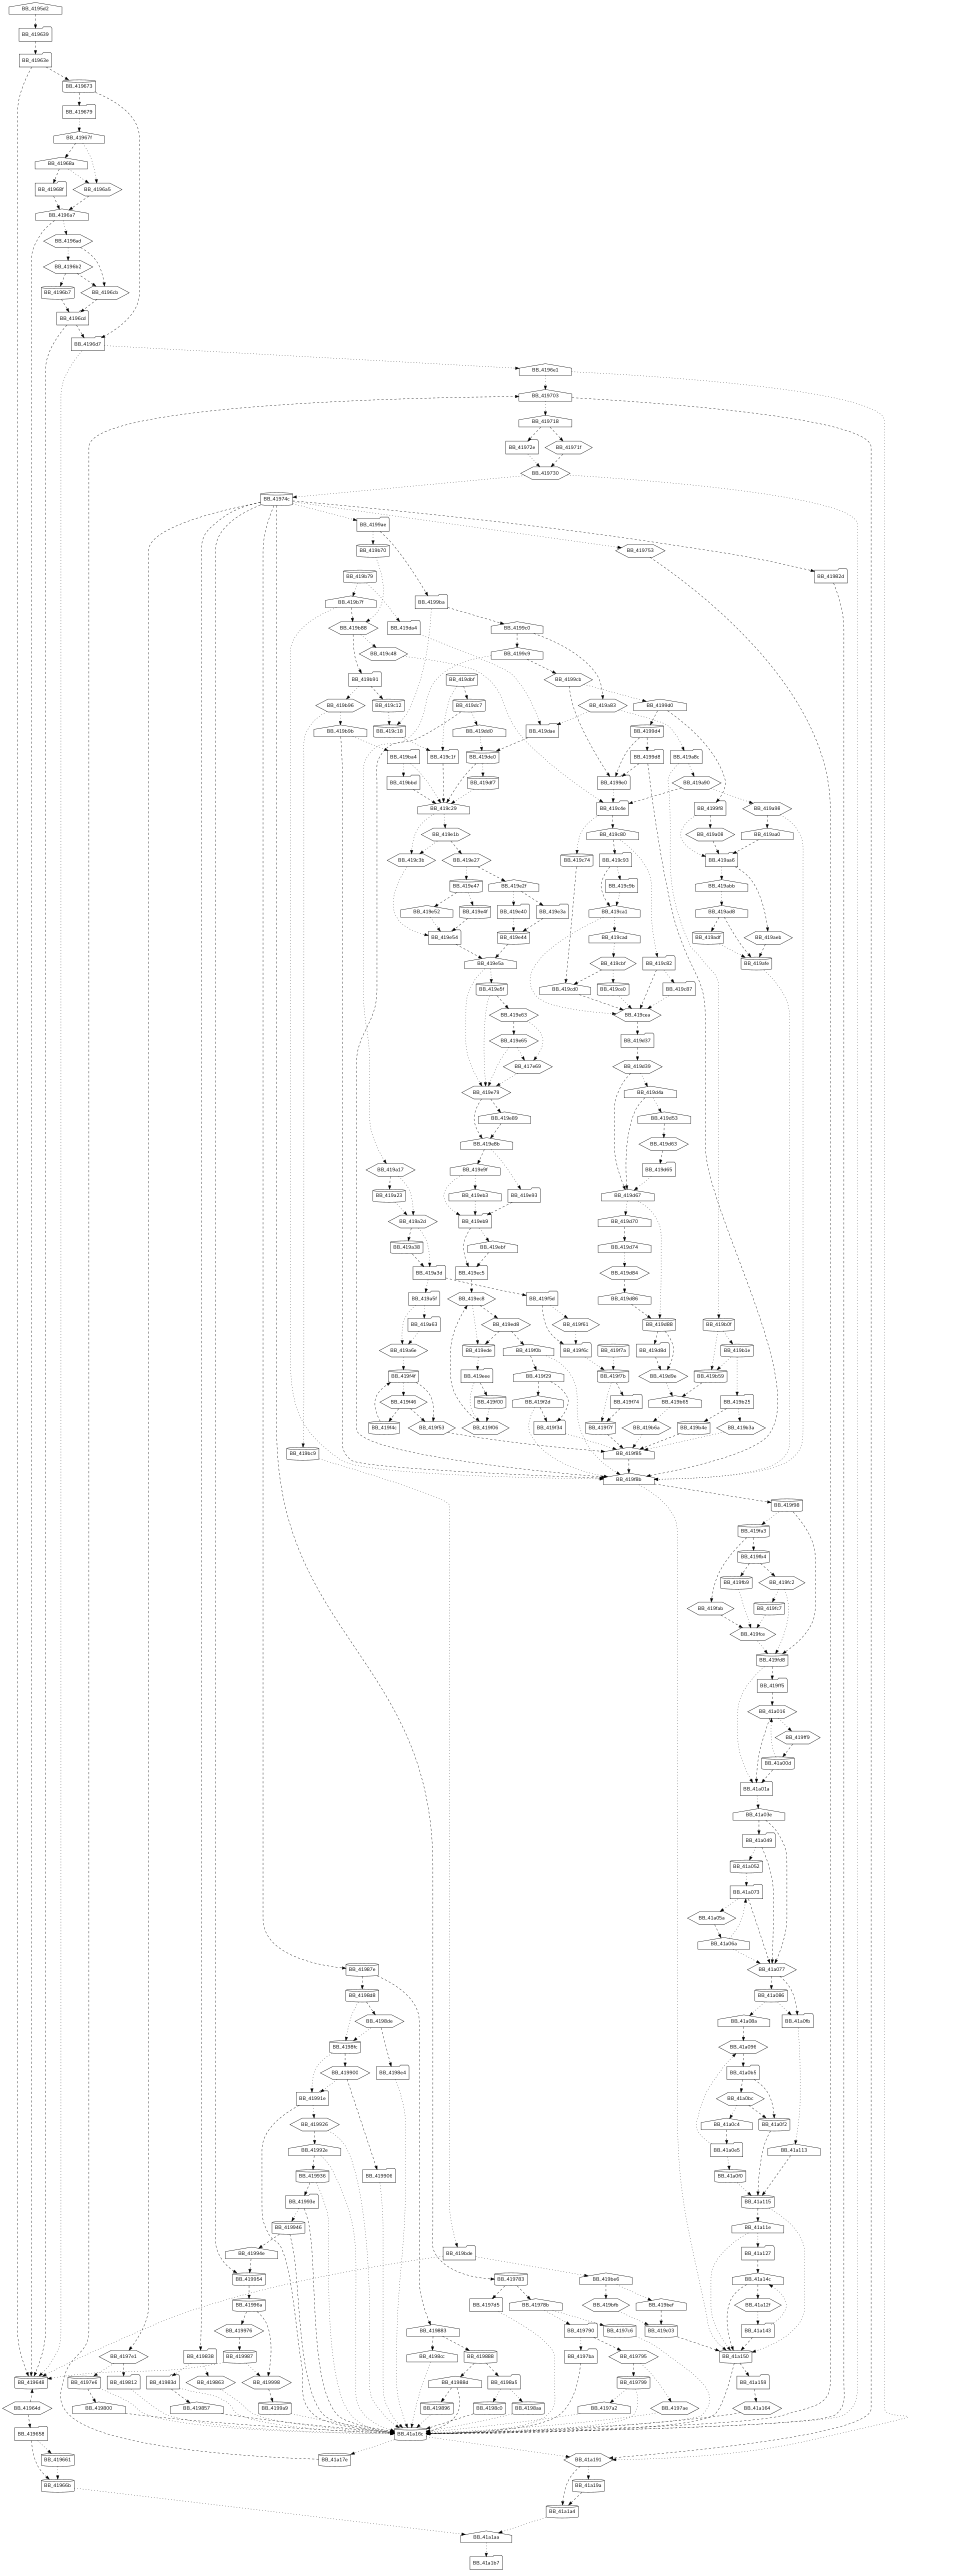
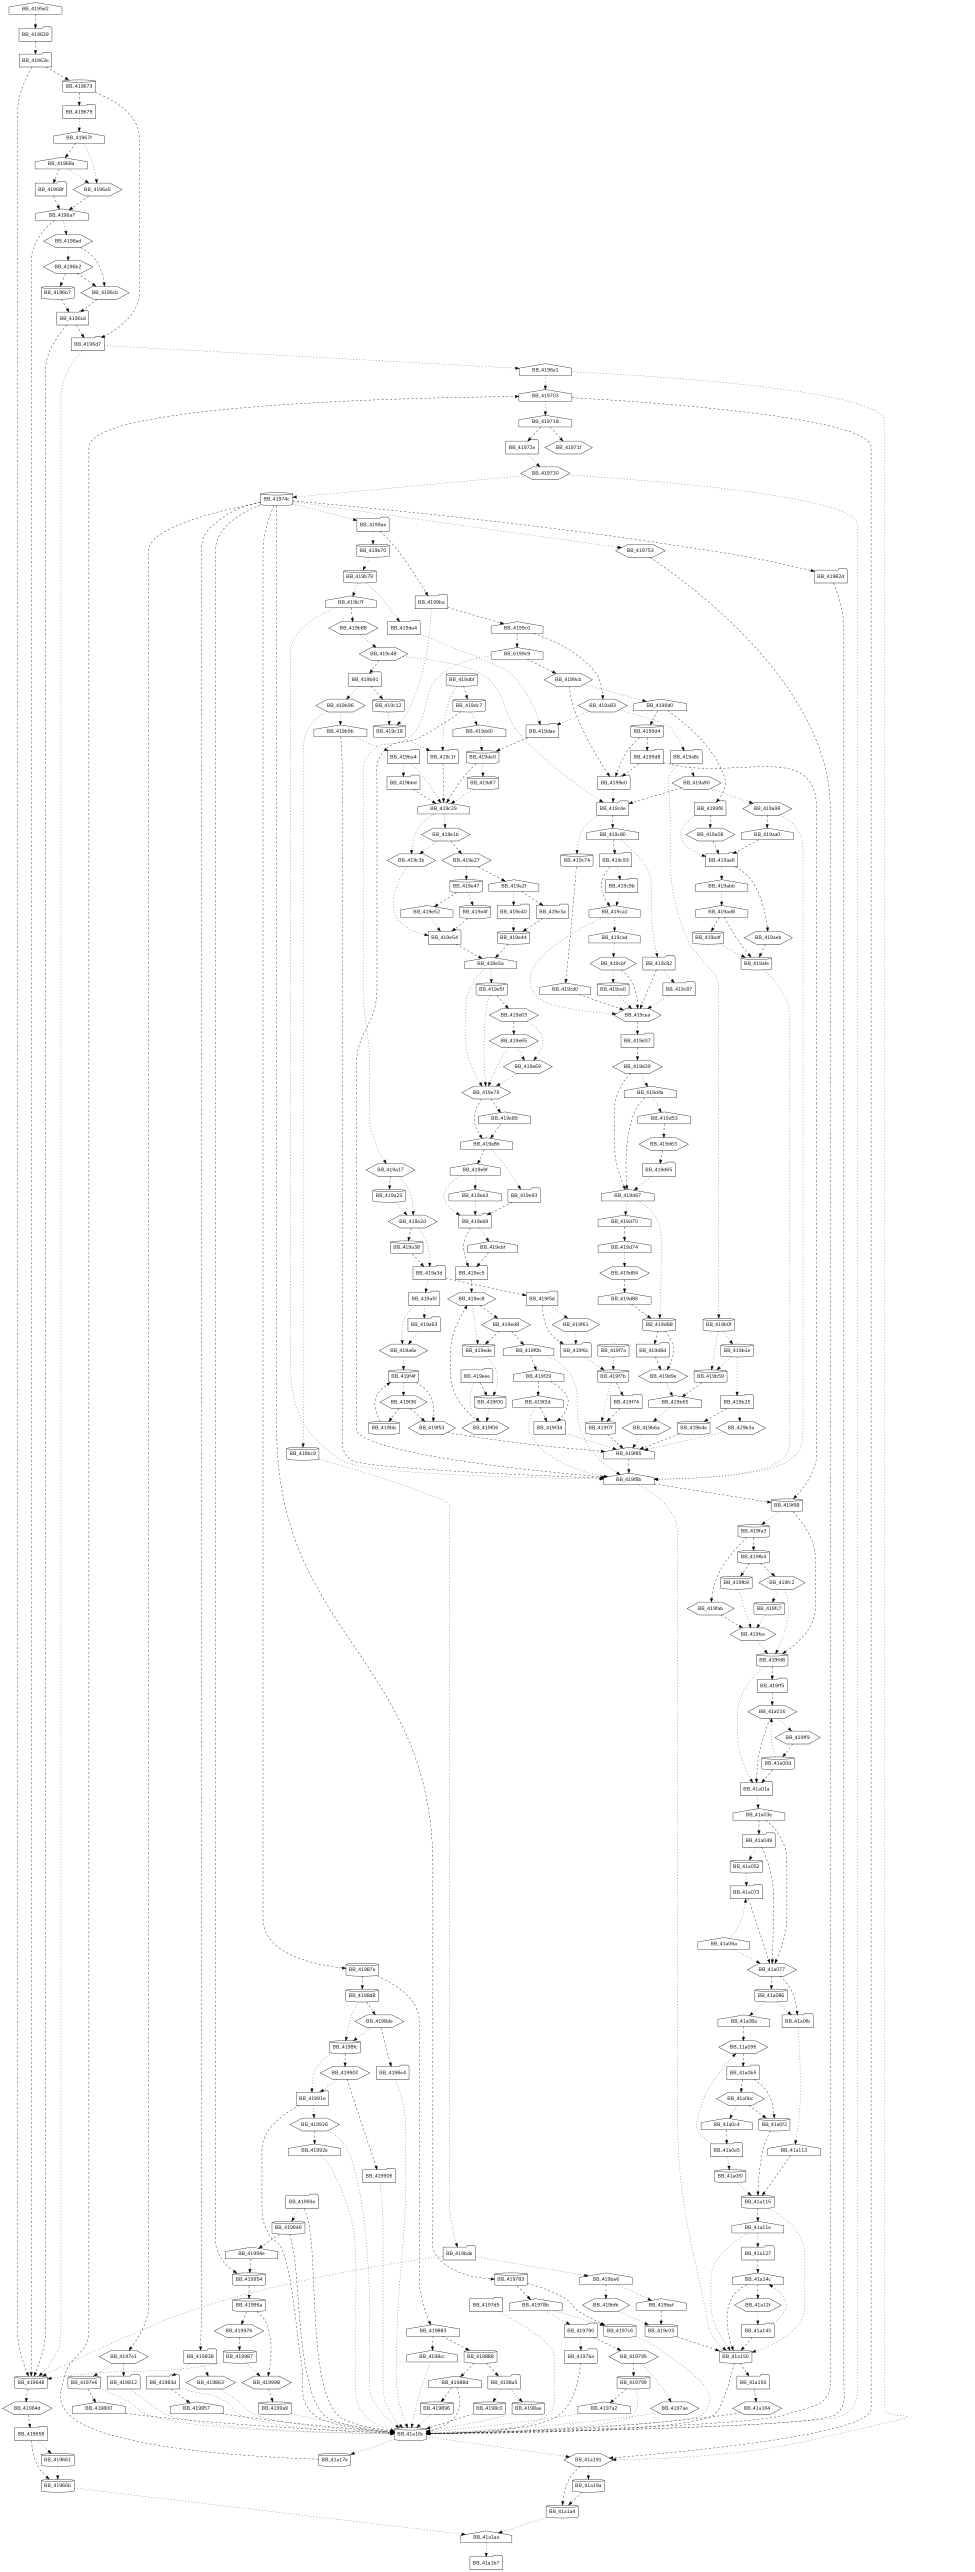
(558, 459) -> none
(383, 590) -> (367, 562)
(354, 653) -> (375, 665)
(517, 654) -> (517, 654)
(589, 976) -> (634, 986)
(528, 1067) -> (528, 1067)
(708, 1165) -> (817, 1066)
(478, 1362) -> (497, 1373)
(403, 1402) -> (403, 1402)
(741, 1428) -> (741, 1428)
(712, 1918) -> none
(743, 2047) -> (743, 2047)
(312, 2176) -> none
(500, 2291) -> (567, 2300)
(620, 2395) -> (620, 2395)
(31, 2397) -> (27, 2394)
